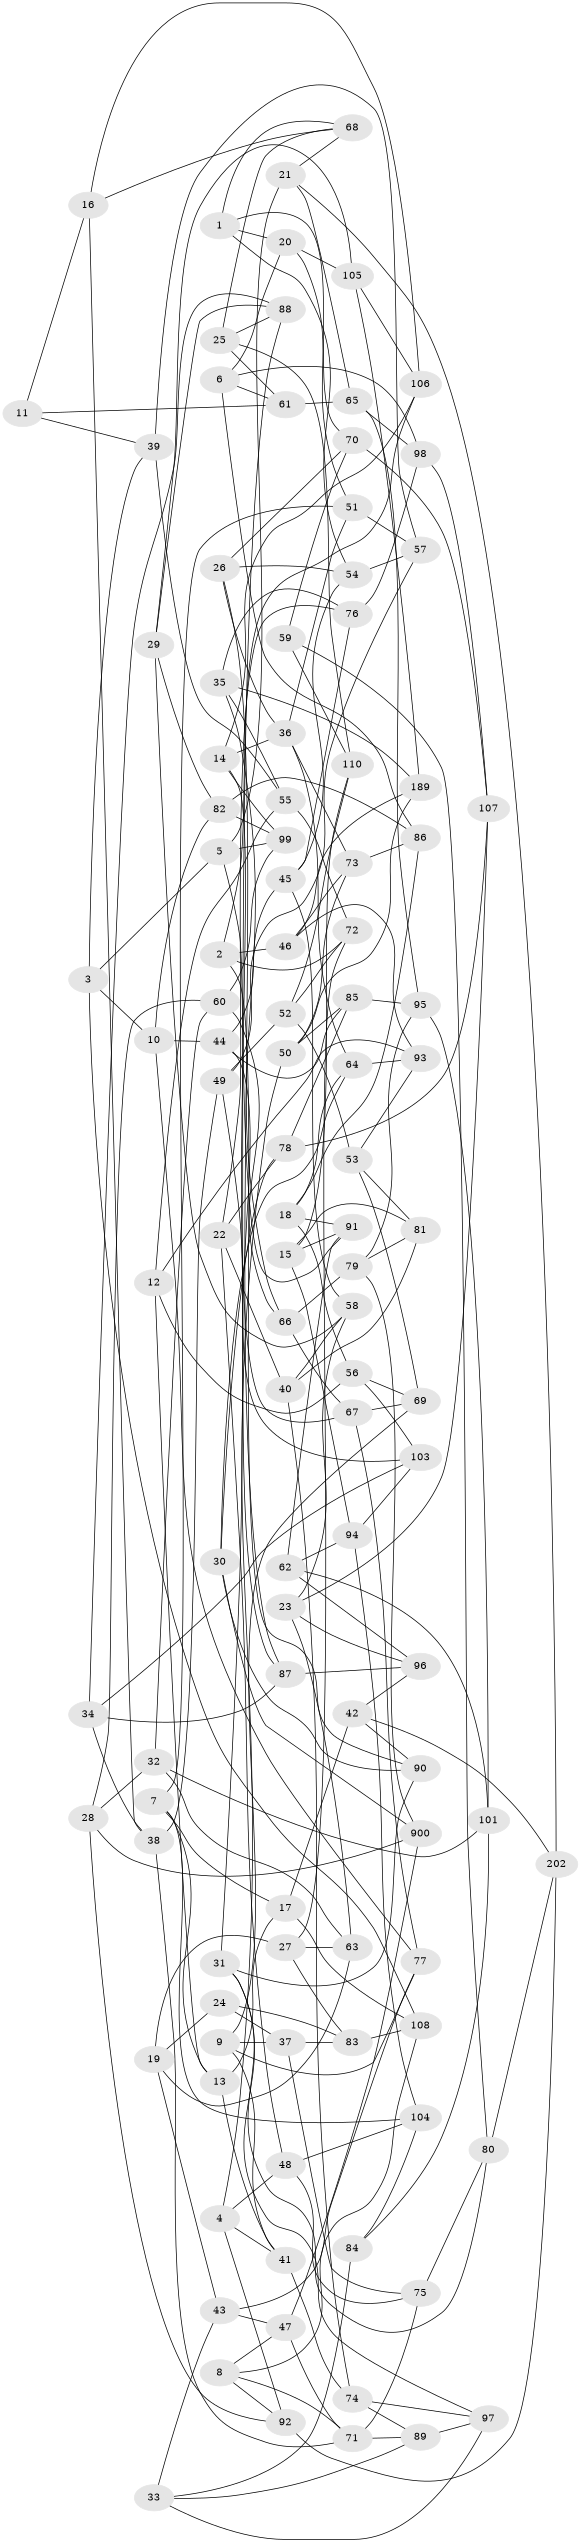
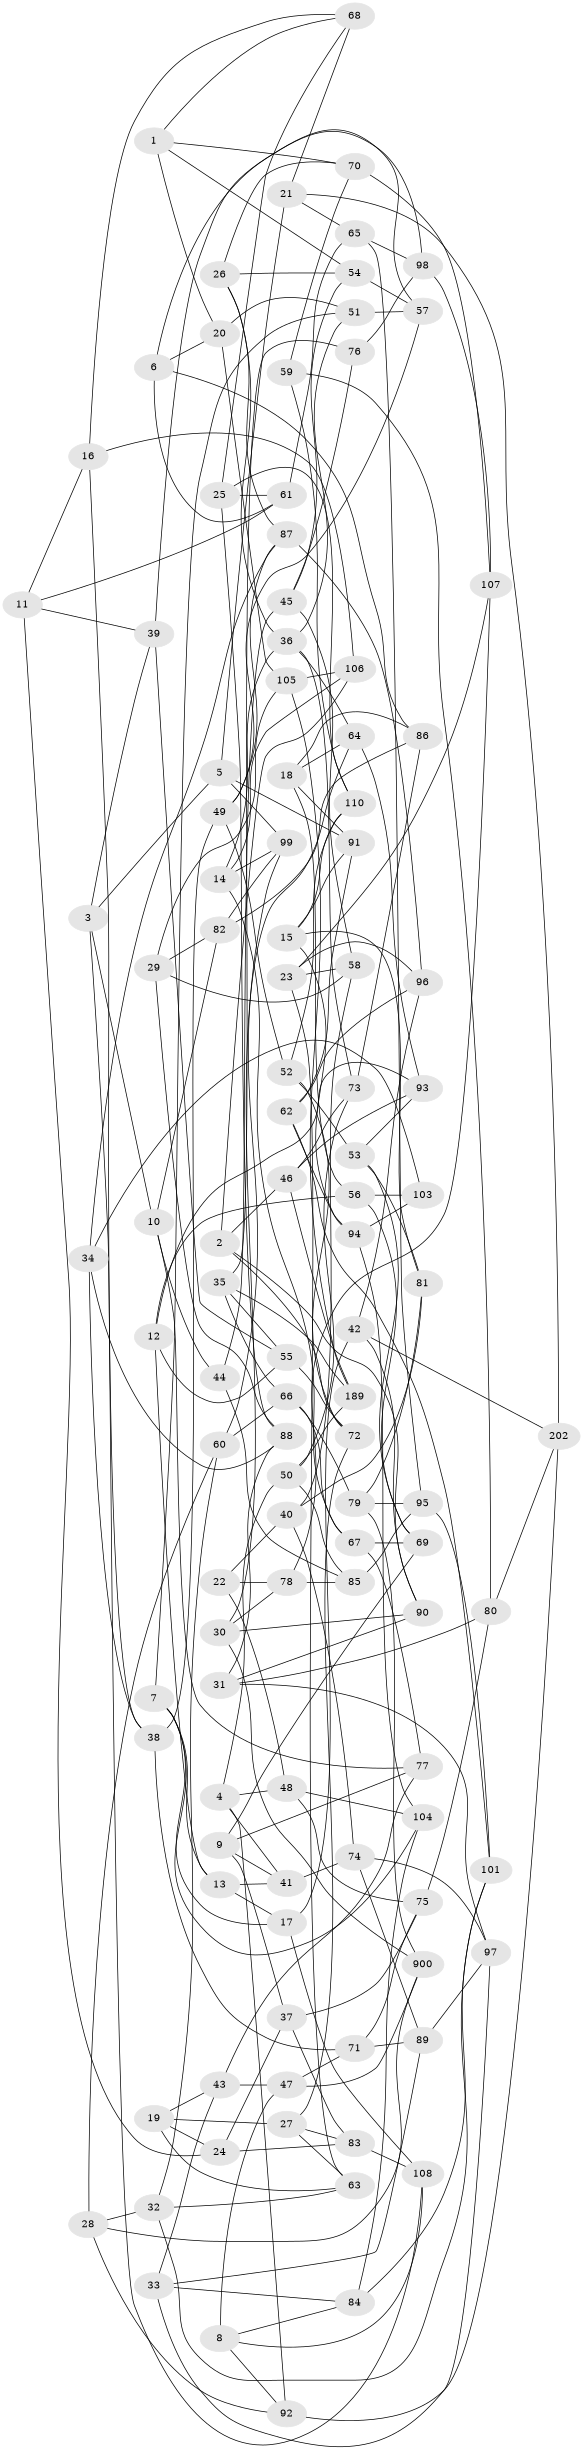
(240, 884) -> none
(260, 1413) -> none
none -> (68, 1420)
(293, 2397) -> (287, 2321)
